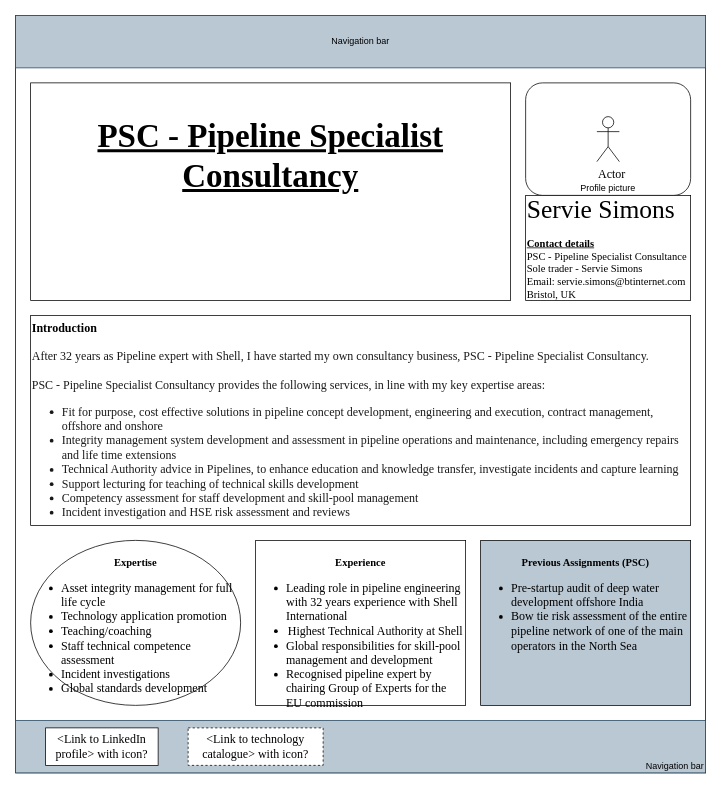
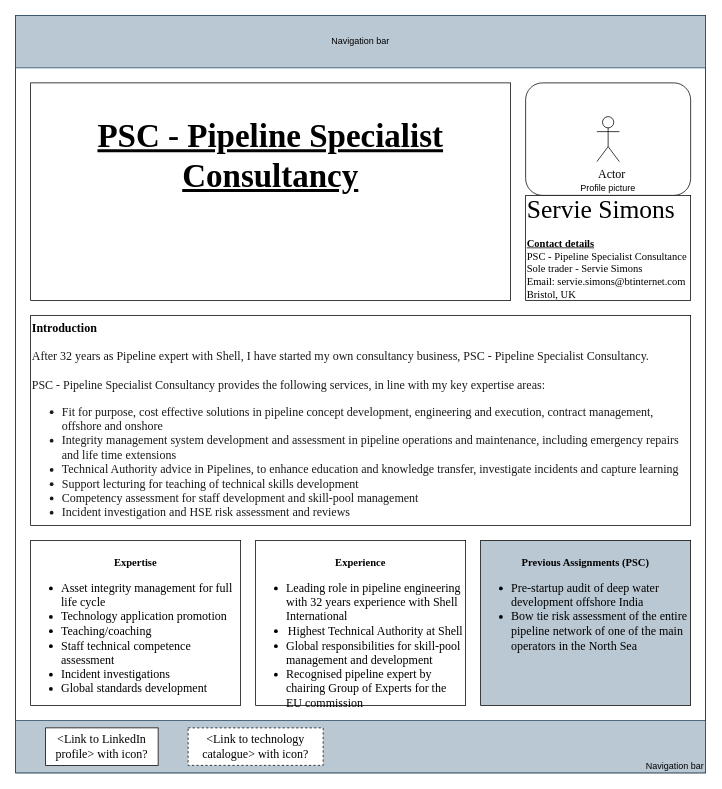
(135, 623) -> (135, 623)
